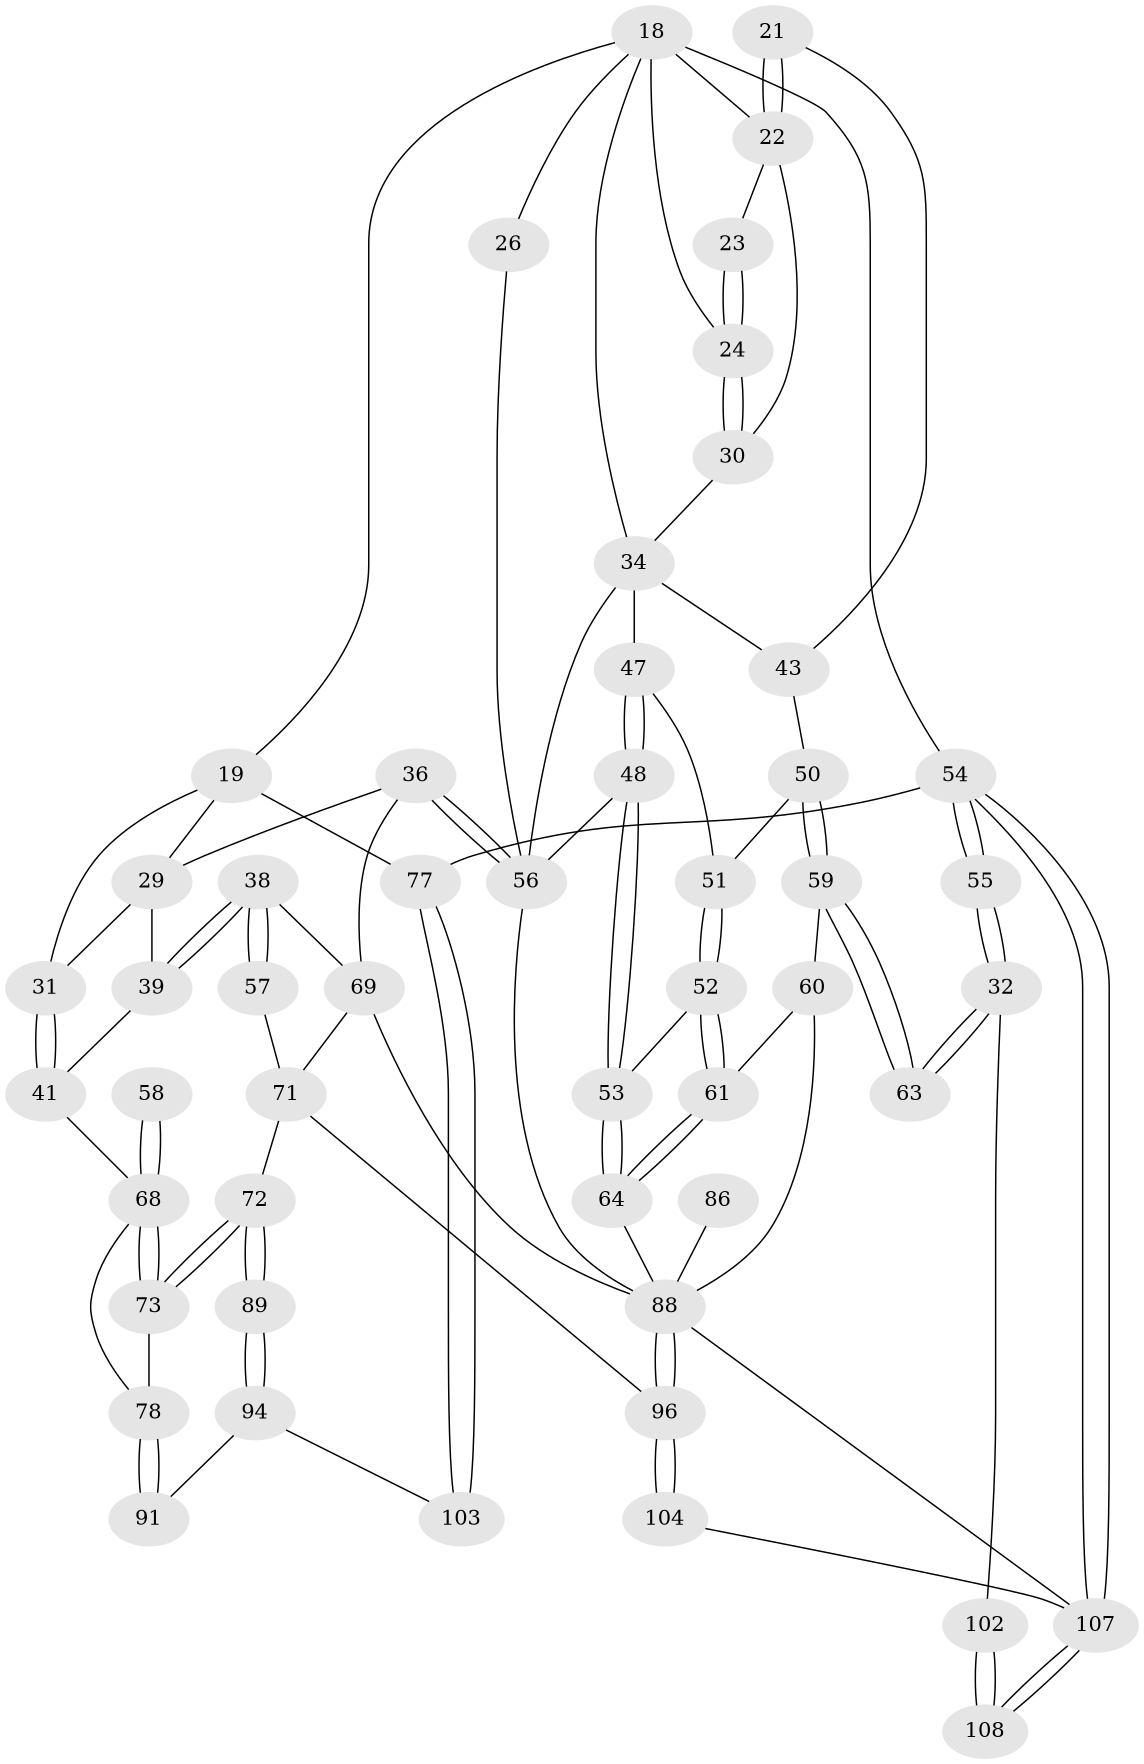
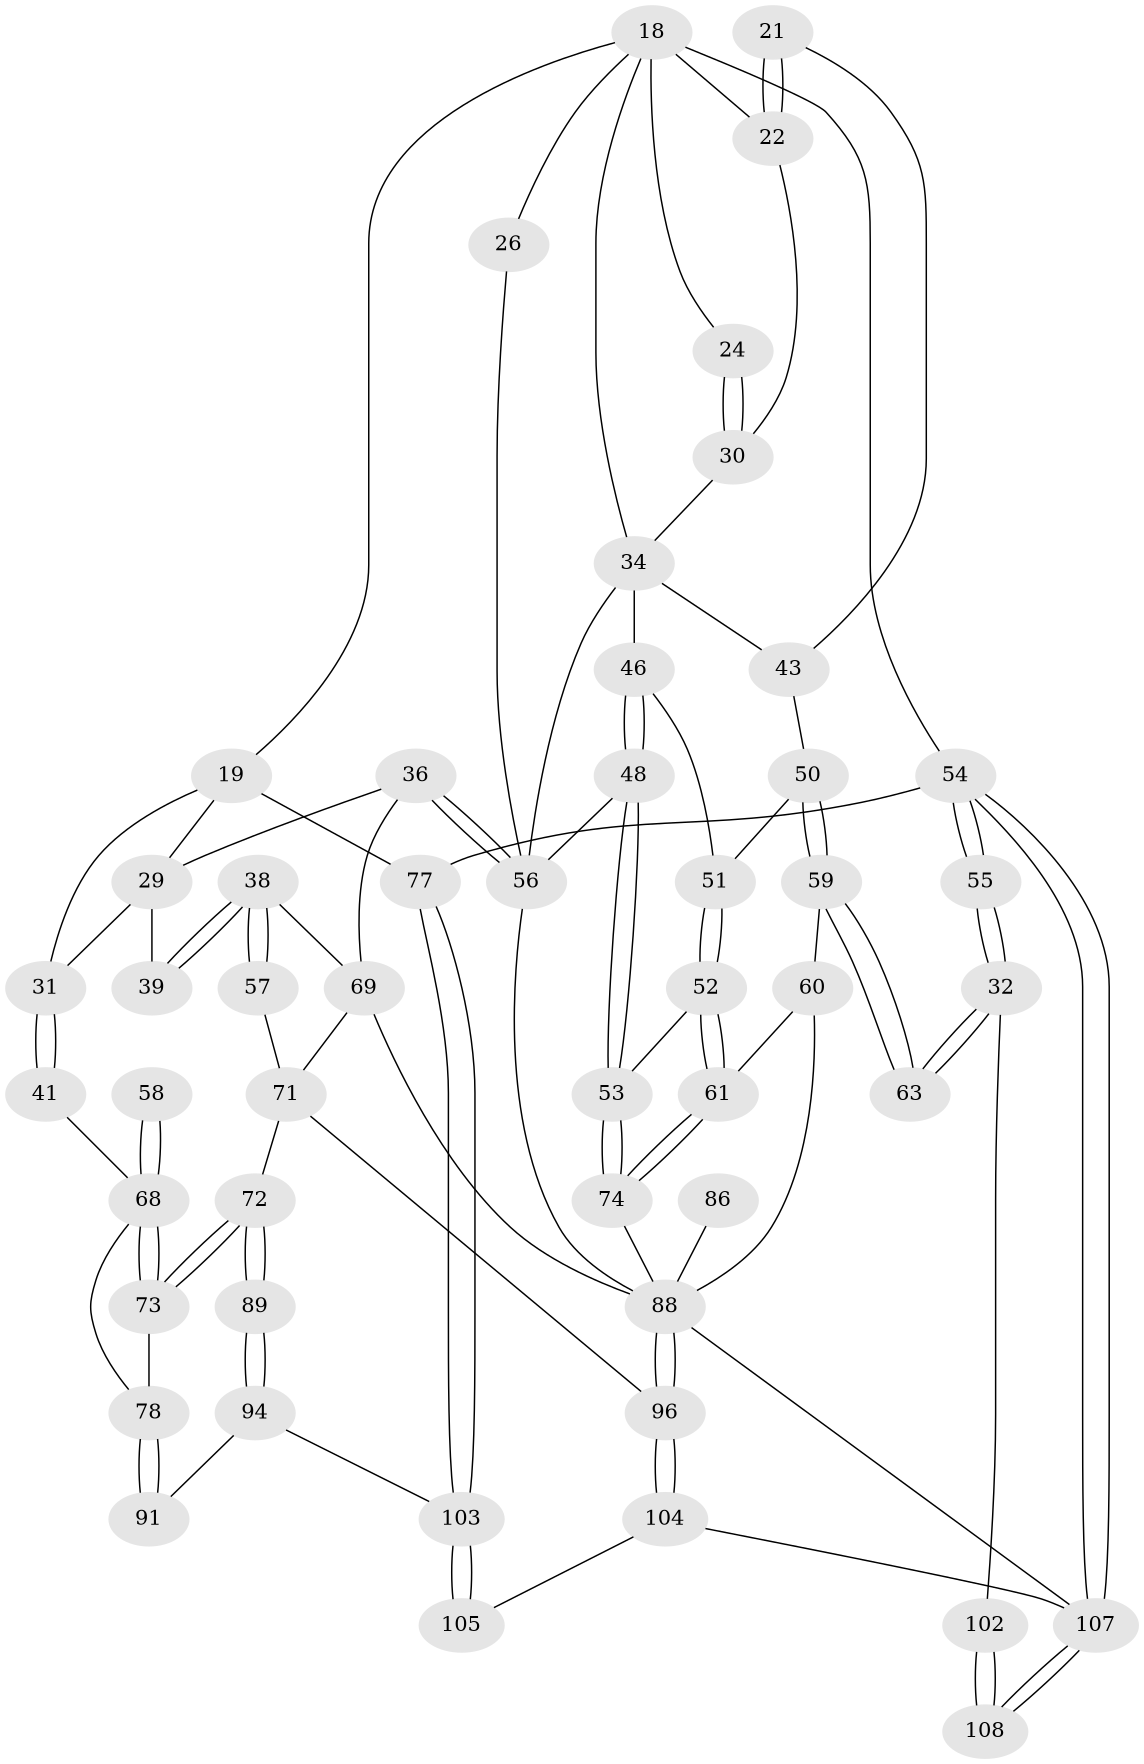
(733, 245) -> none
(634, 670) -> (634, 670)
(99, 1041) -> none
(612, 1201) -> (612, 1201)
none -> (462, 1625)
